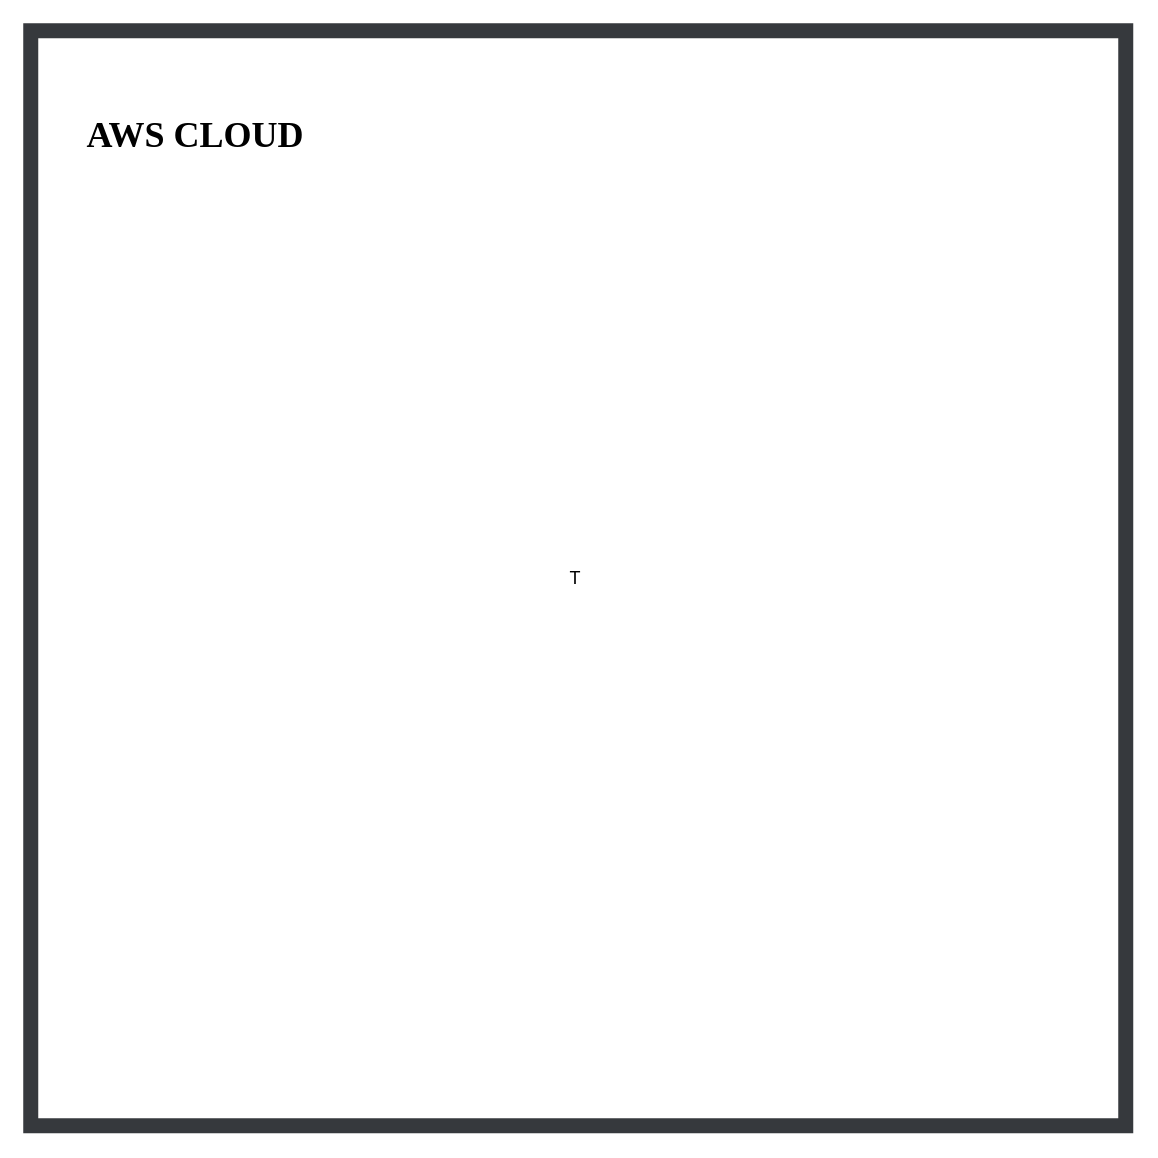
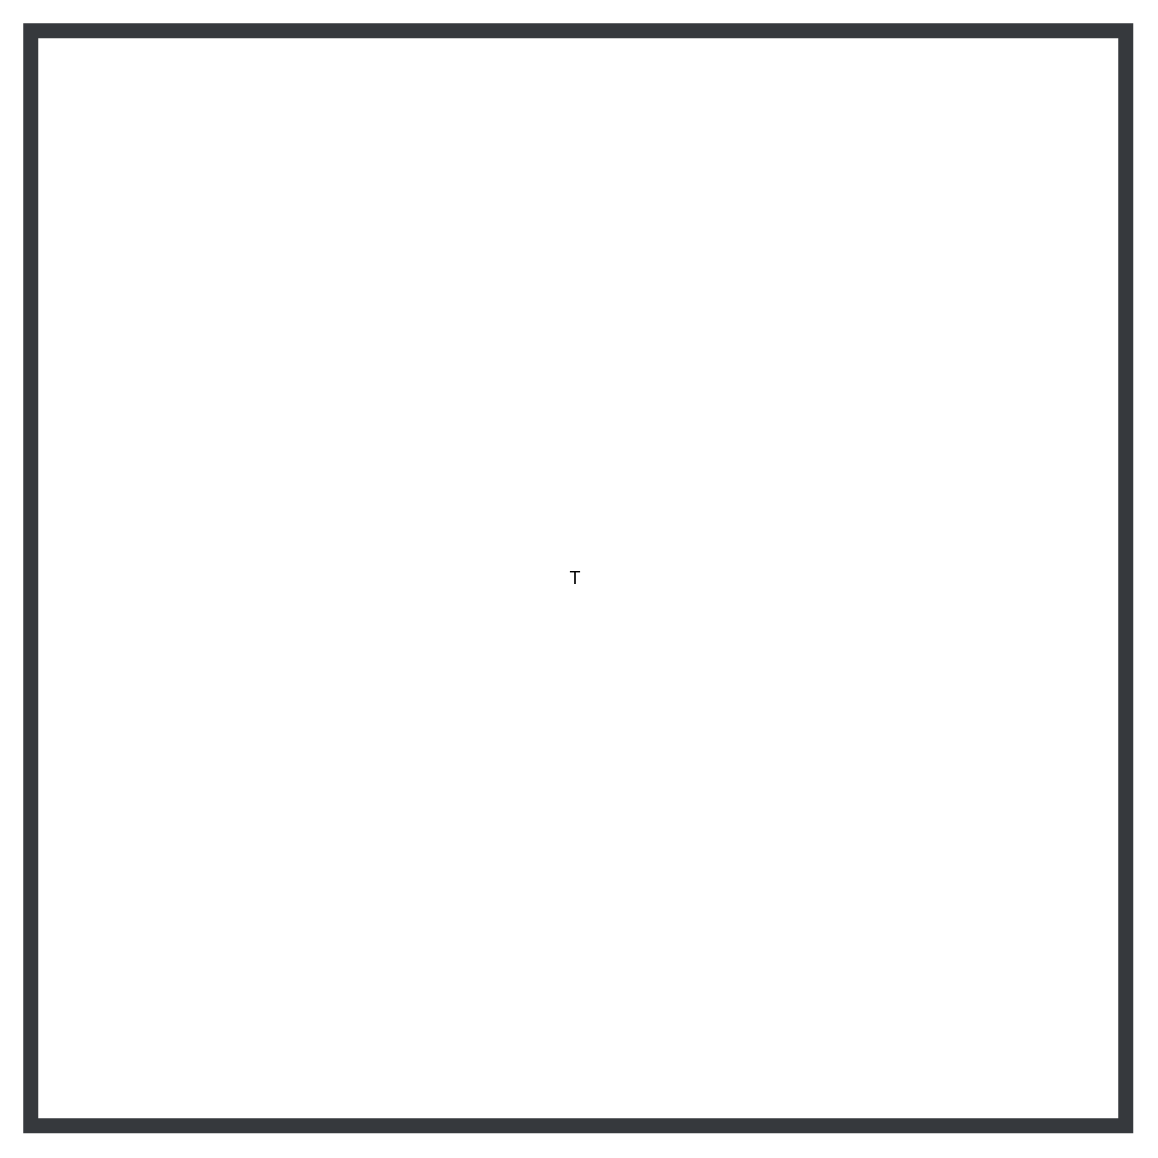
(196, 136) -> none
